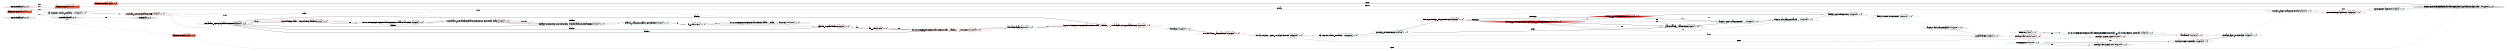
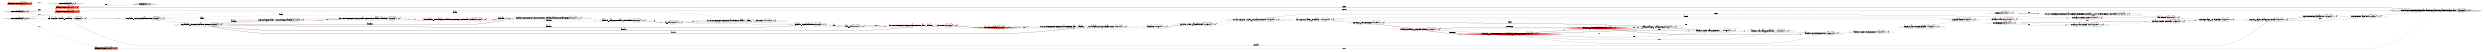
(43, 10) -> (42, 15)
(108, 18) -> (107, 6)
(1020, 28) -> (997, 28)
